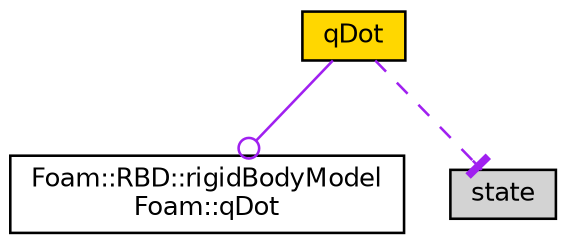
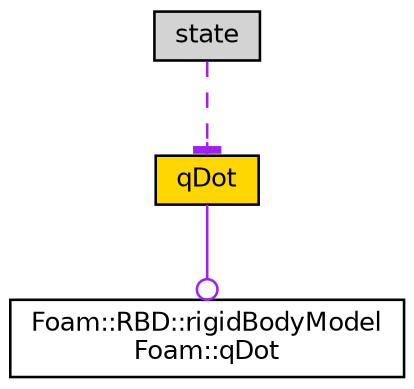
(424, 110) -> (207, 102)
